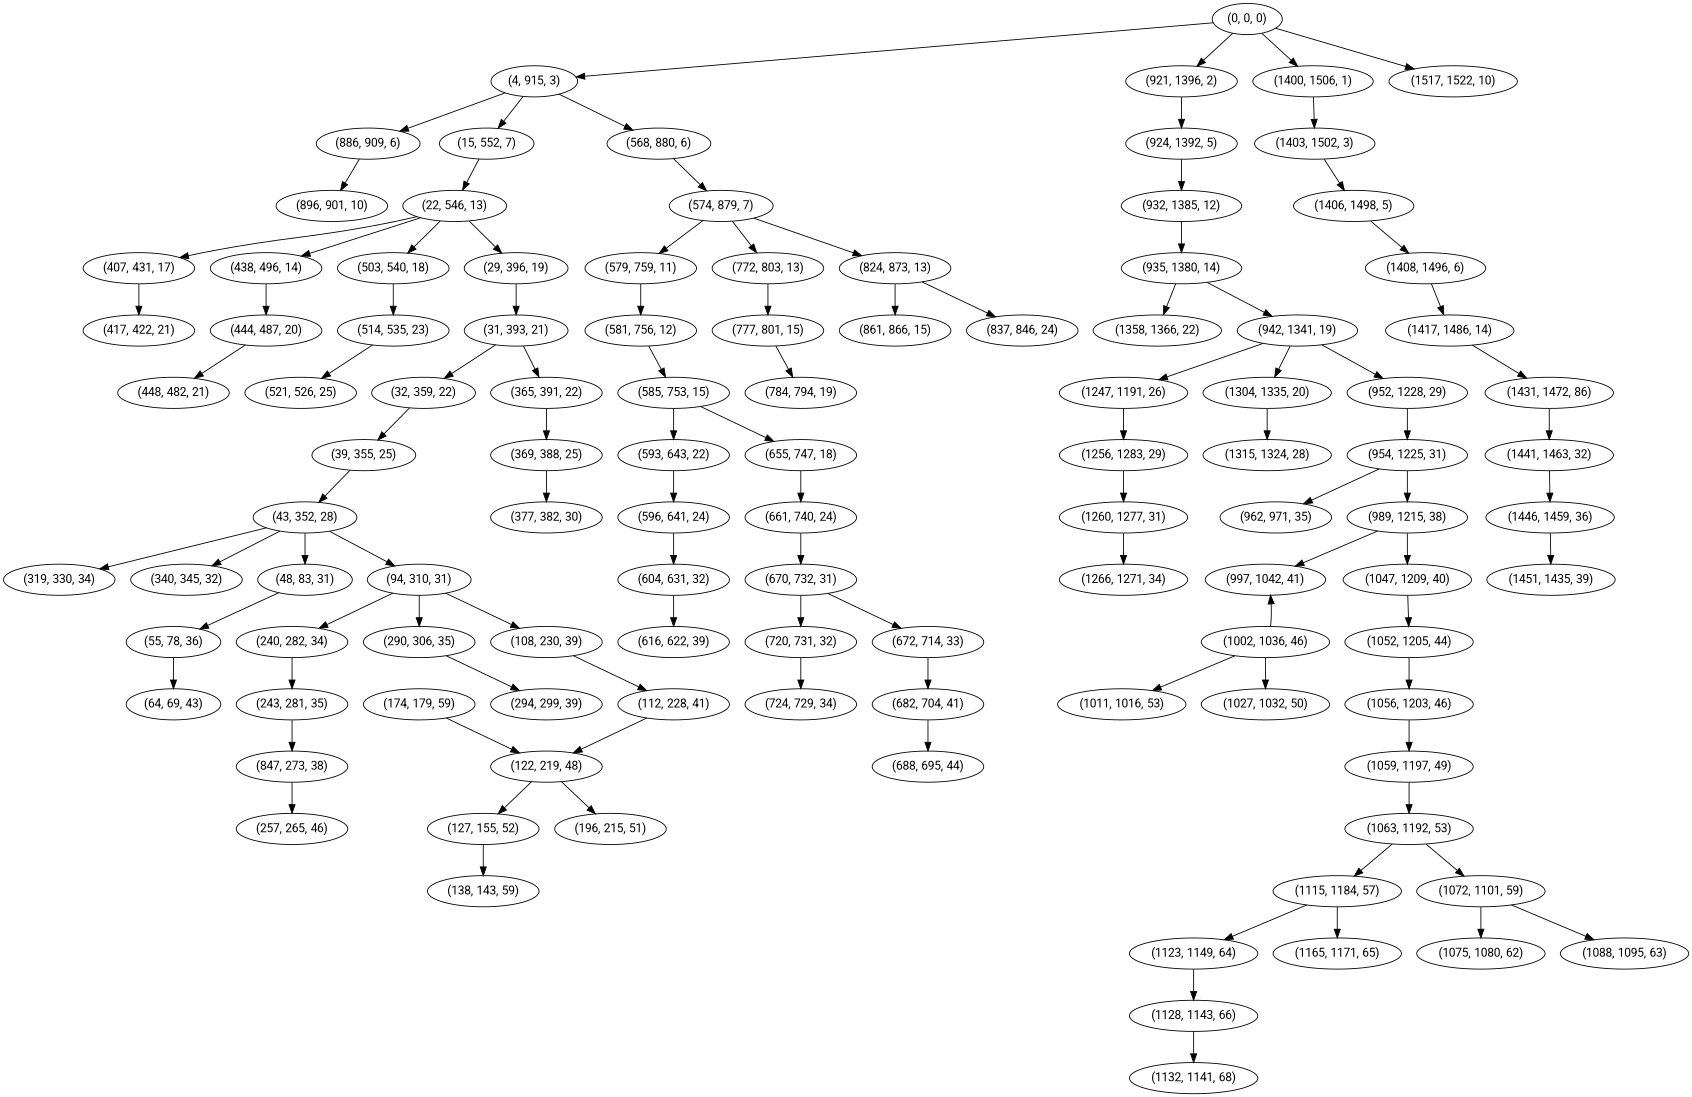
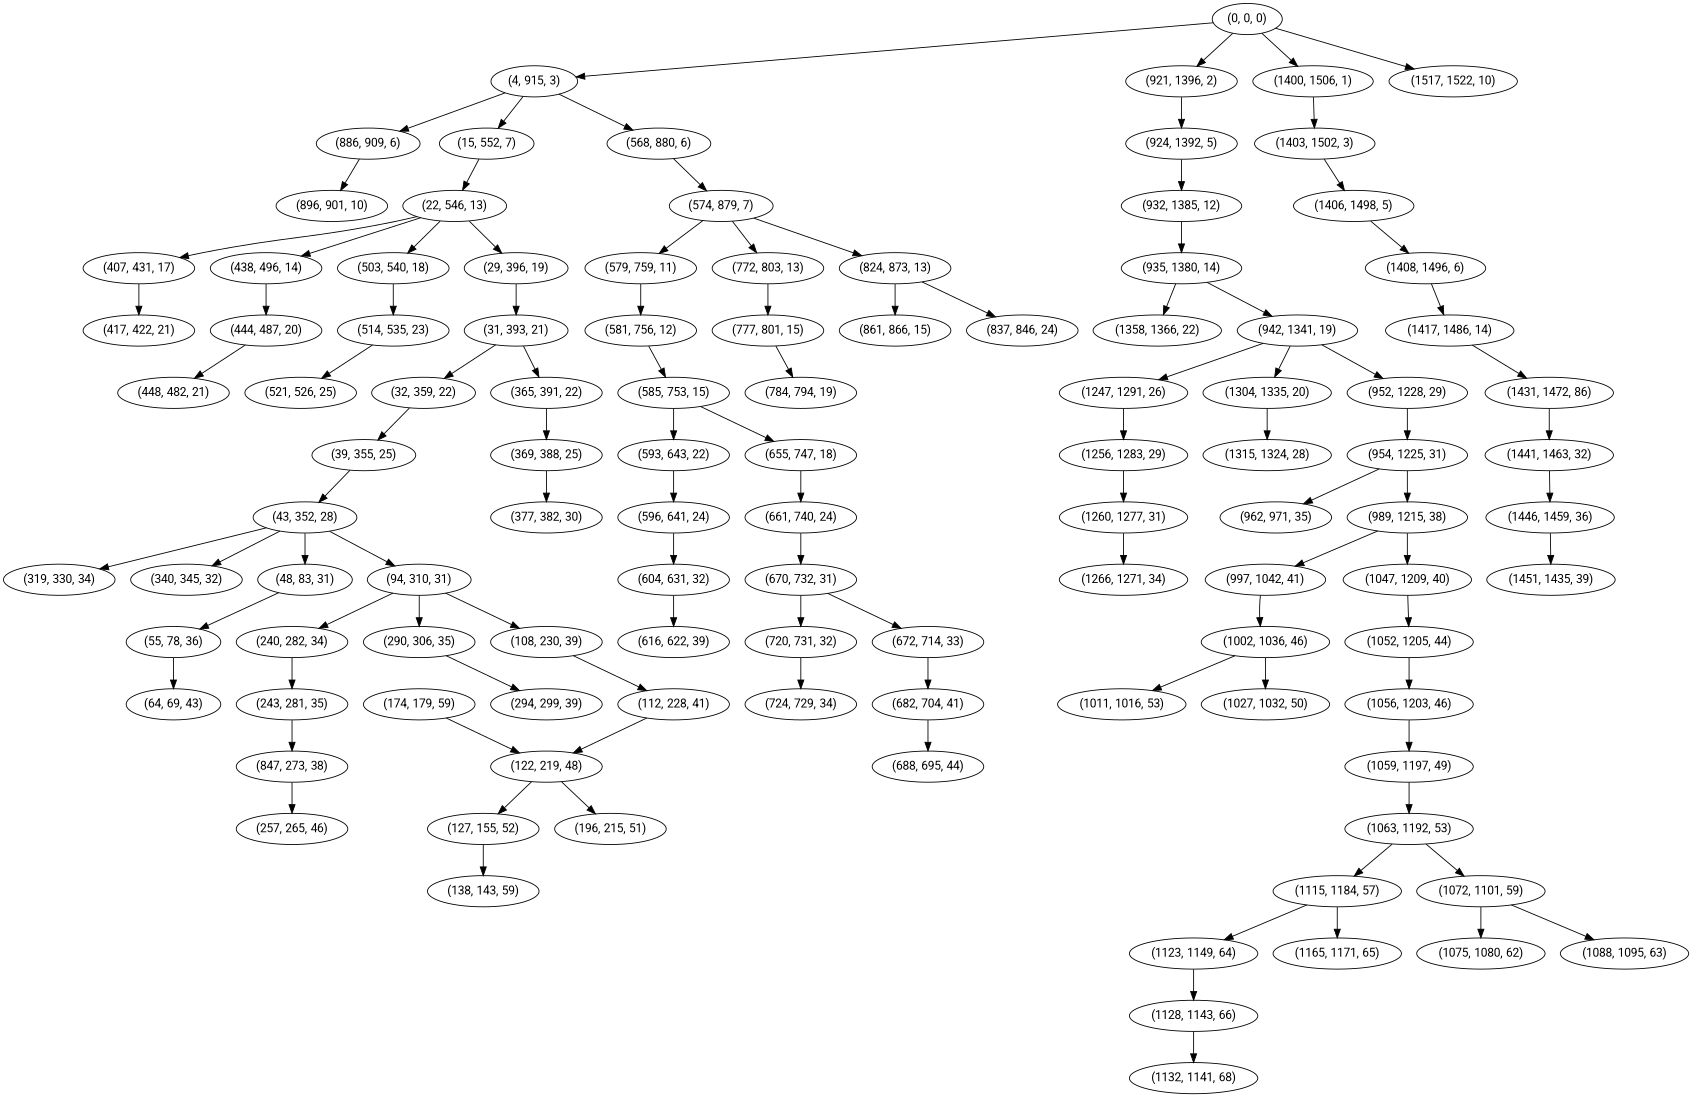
(1124, 393) -> (1124, 393)
(1271, 615) -> (1260, 606)
